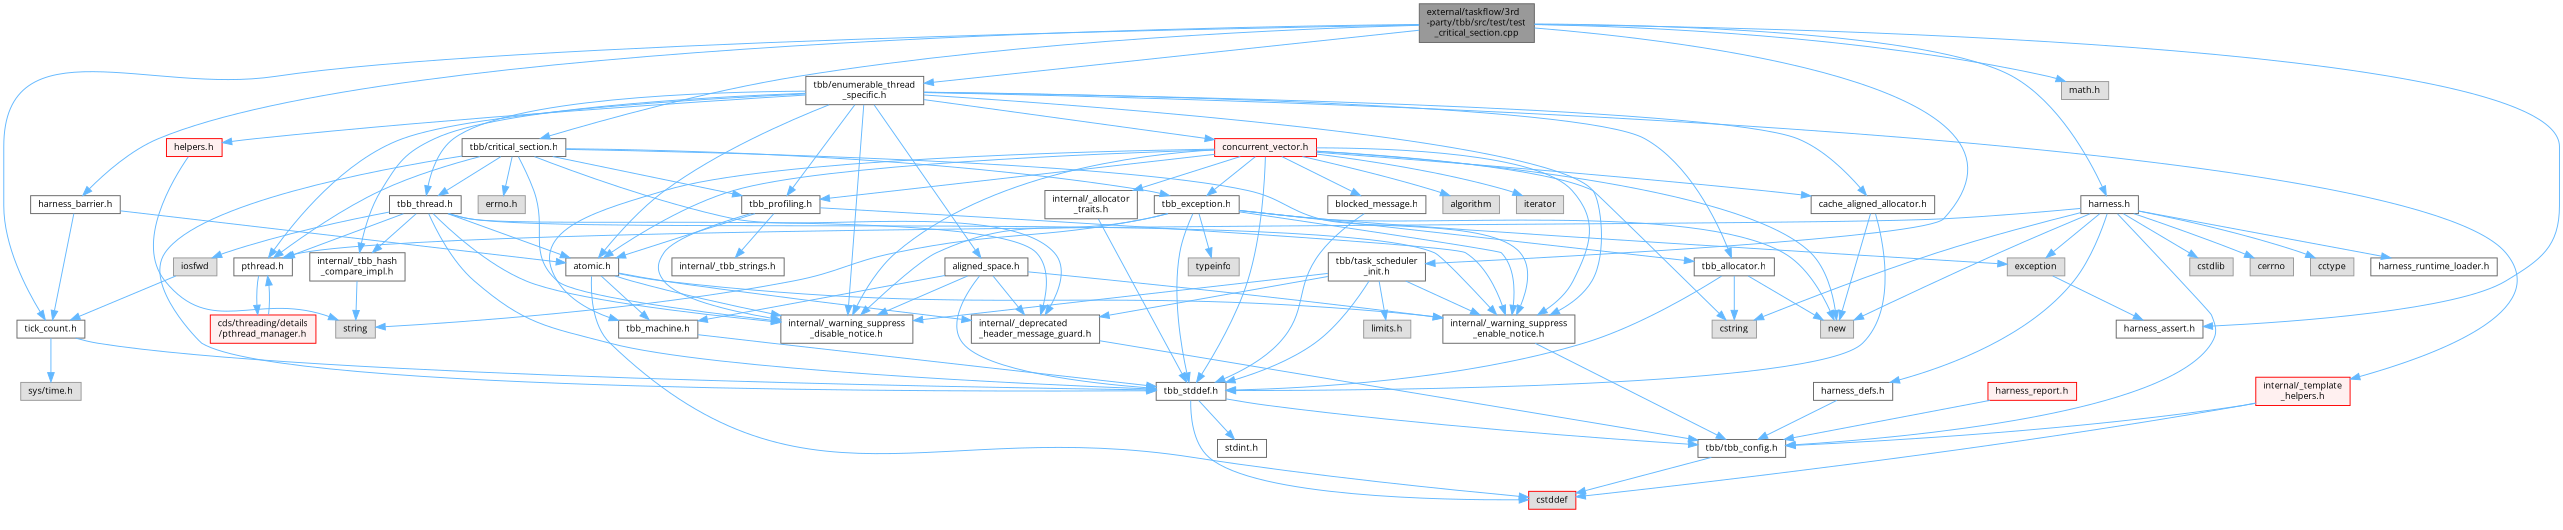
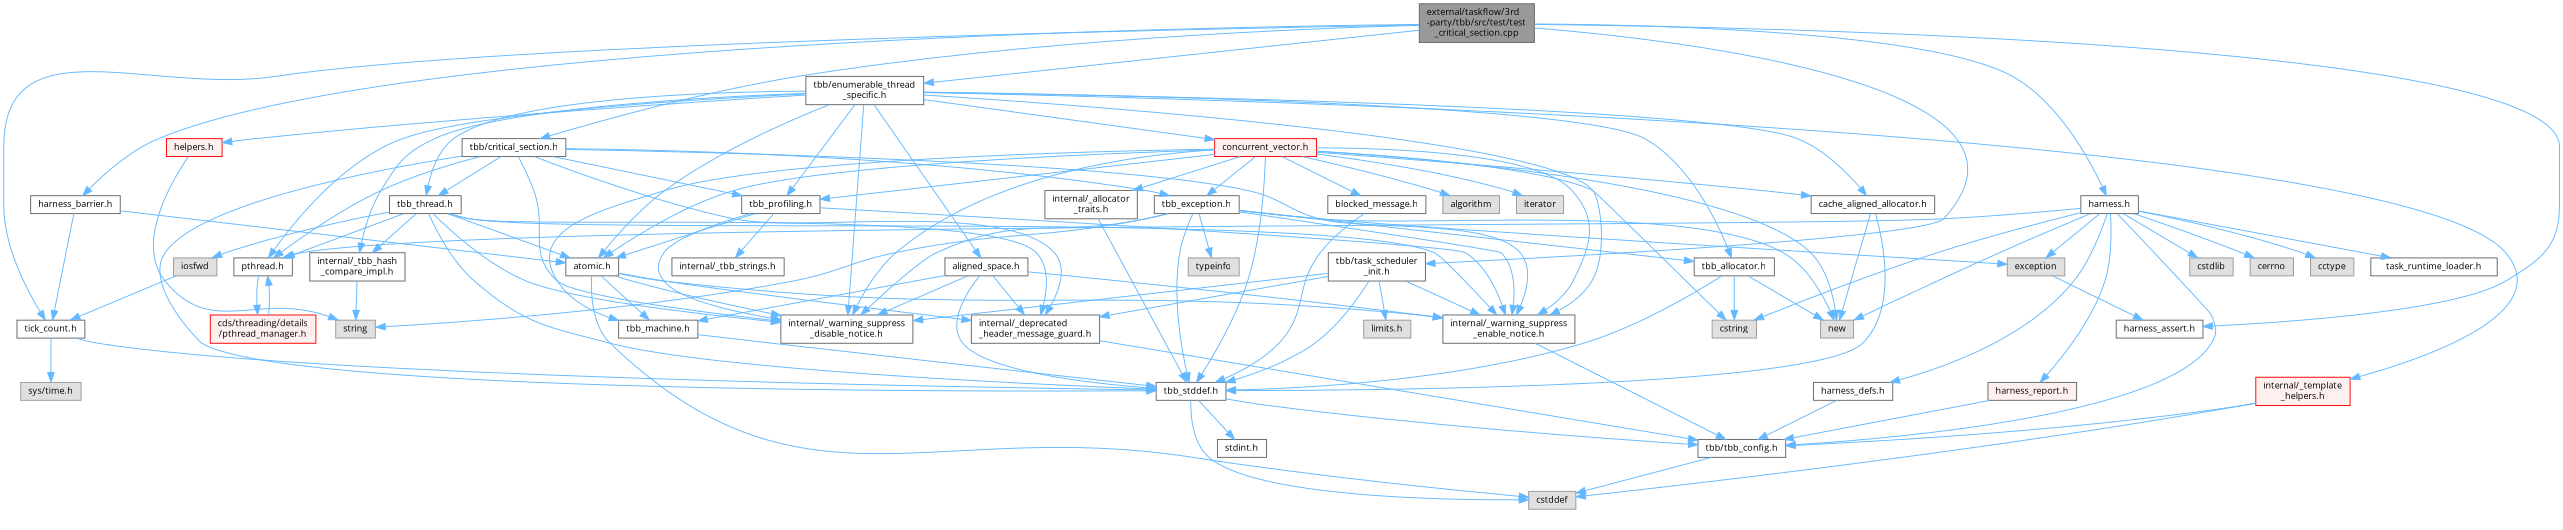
(2085, 91) -> none
(502, 205) -> none
(2434, 267) -> (2434, 267)
none -> (2095, 305)
(2032, 391) -> (2032, 391)
(1552, 500) -> (1552, 500)
